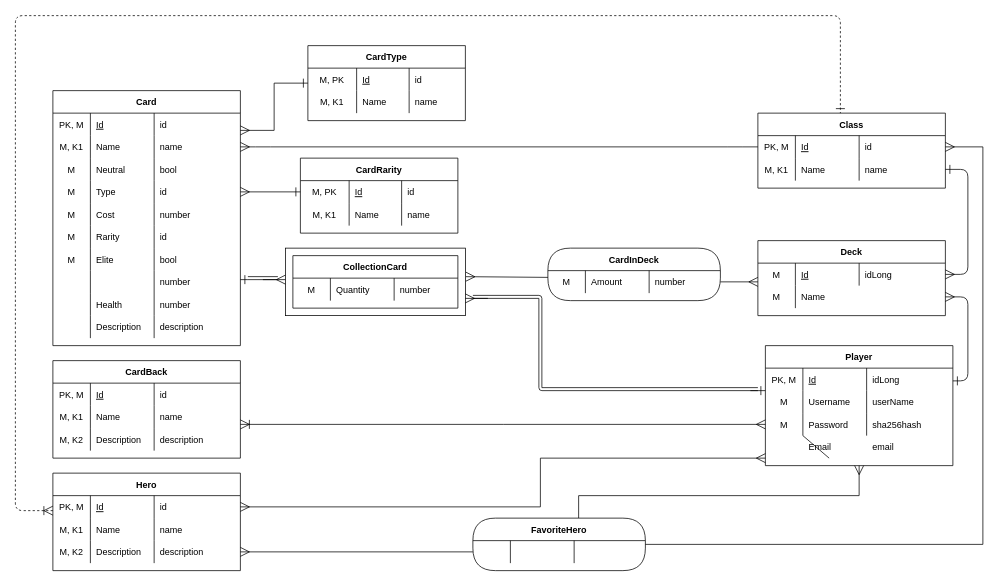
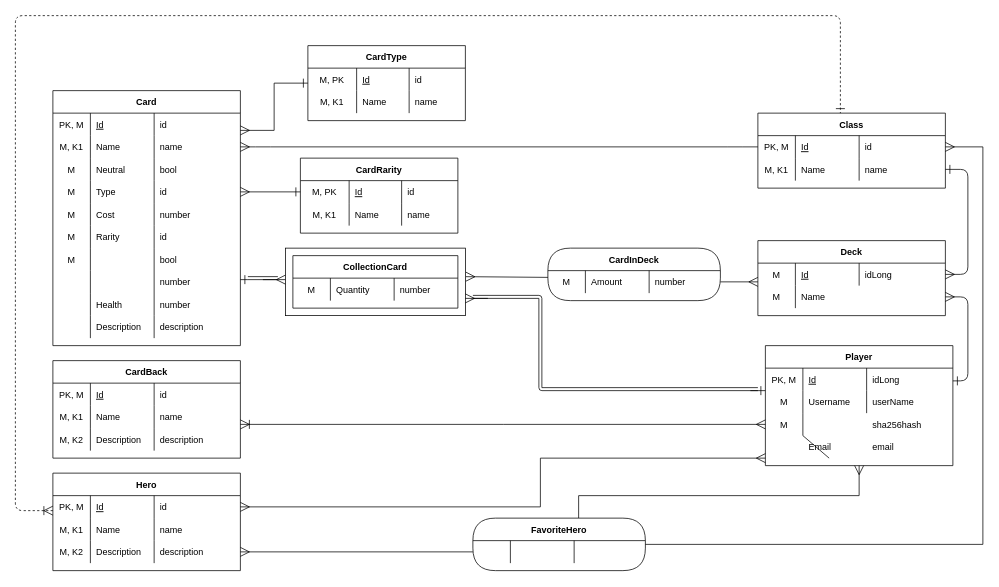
(122, 259) -> none
(835, 424) -> none
